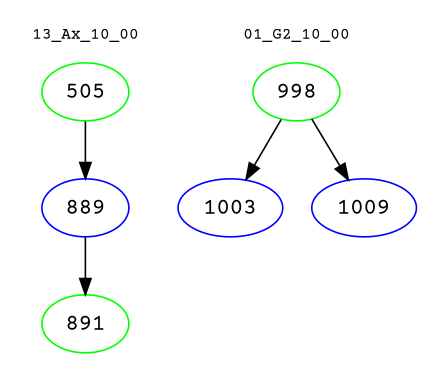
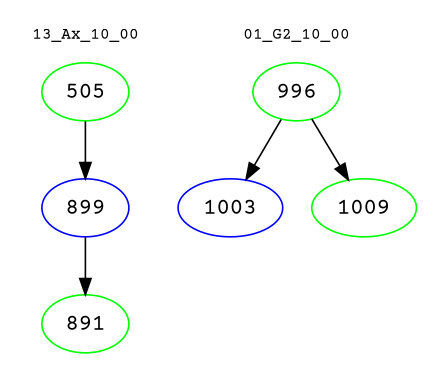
(296, 92) -> (296, 92)
(85, 208) -> (85, 208)
(364, 208) -> (364, 208)
